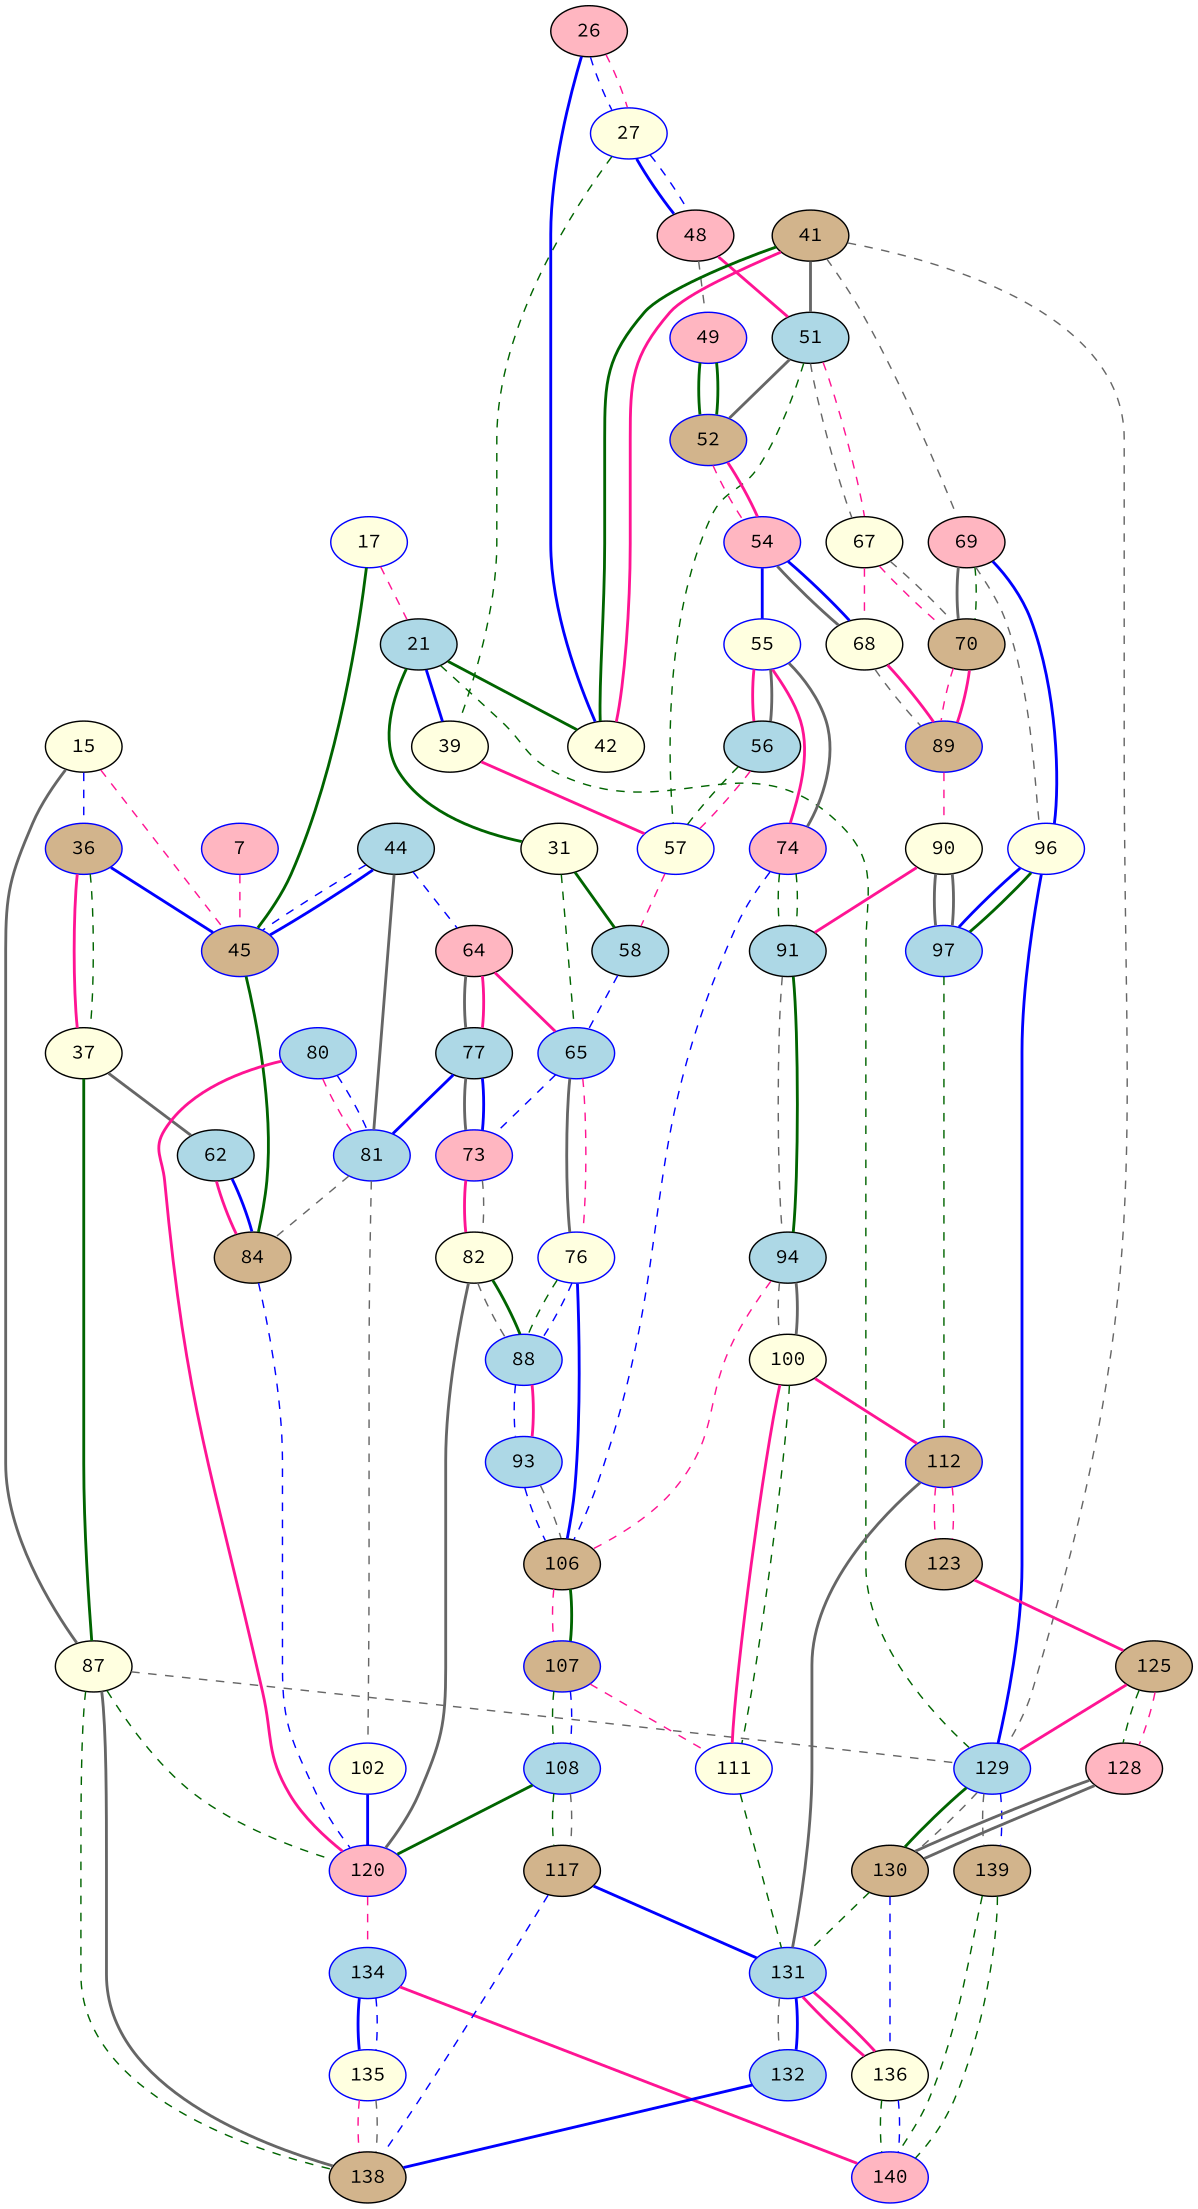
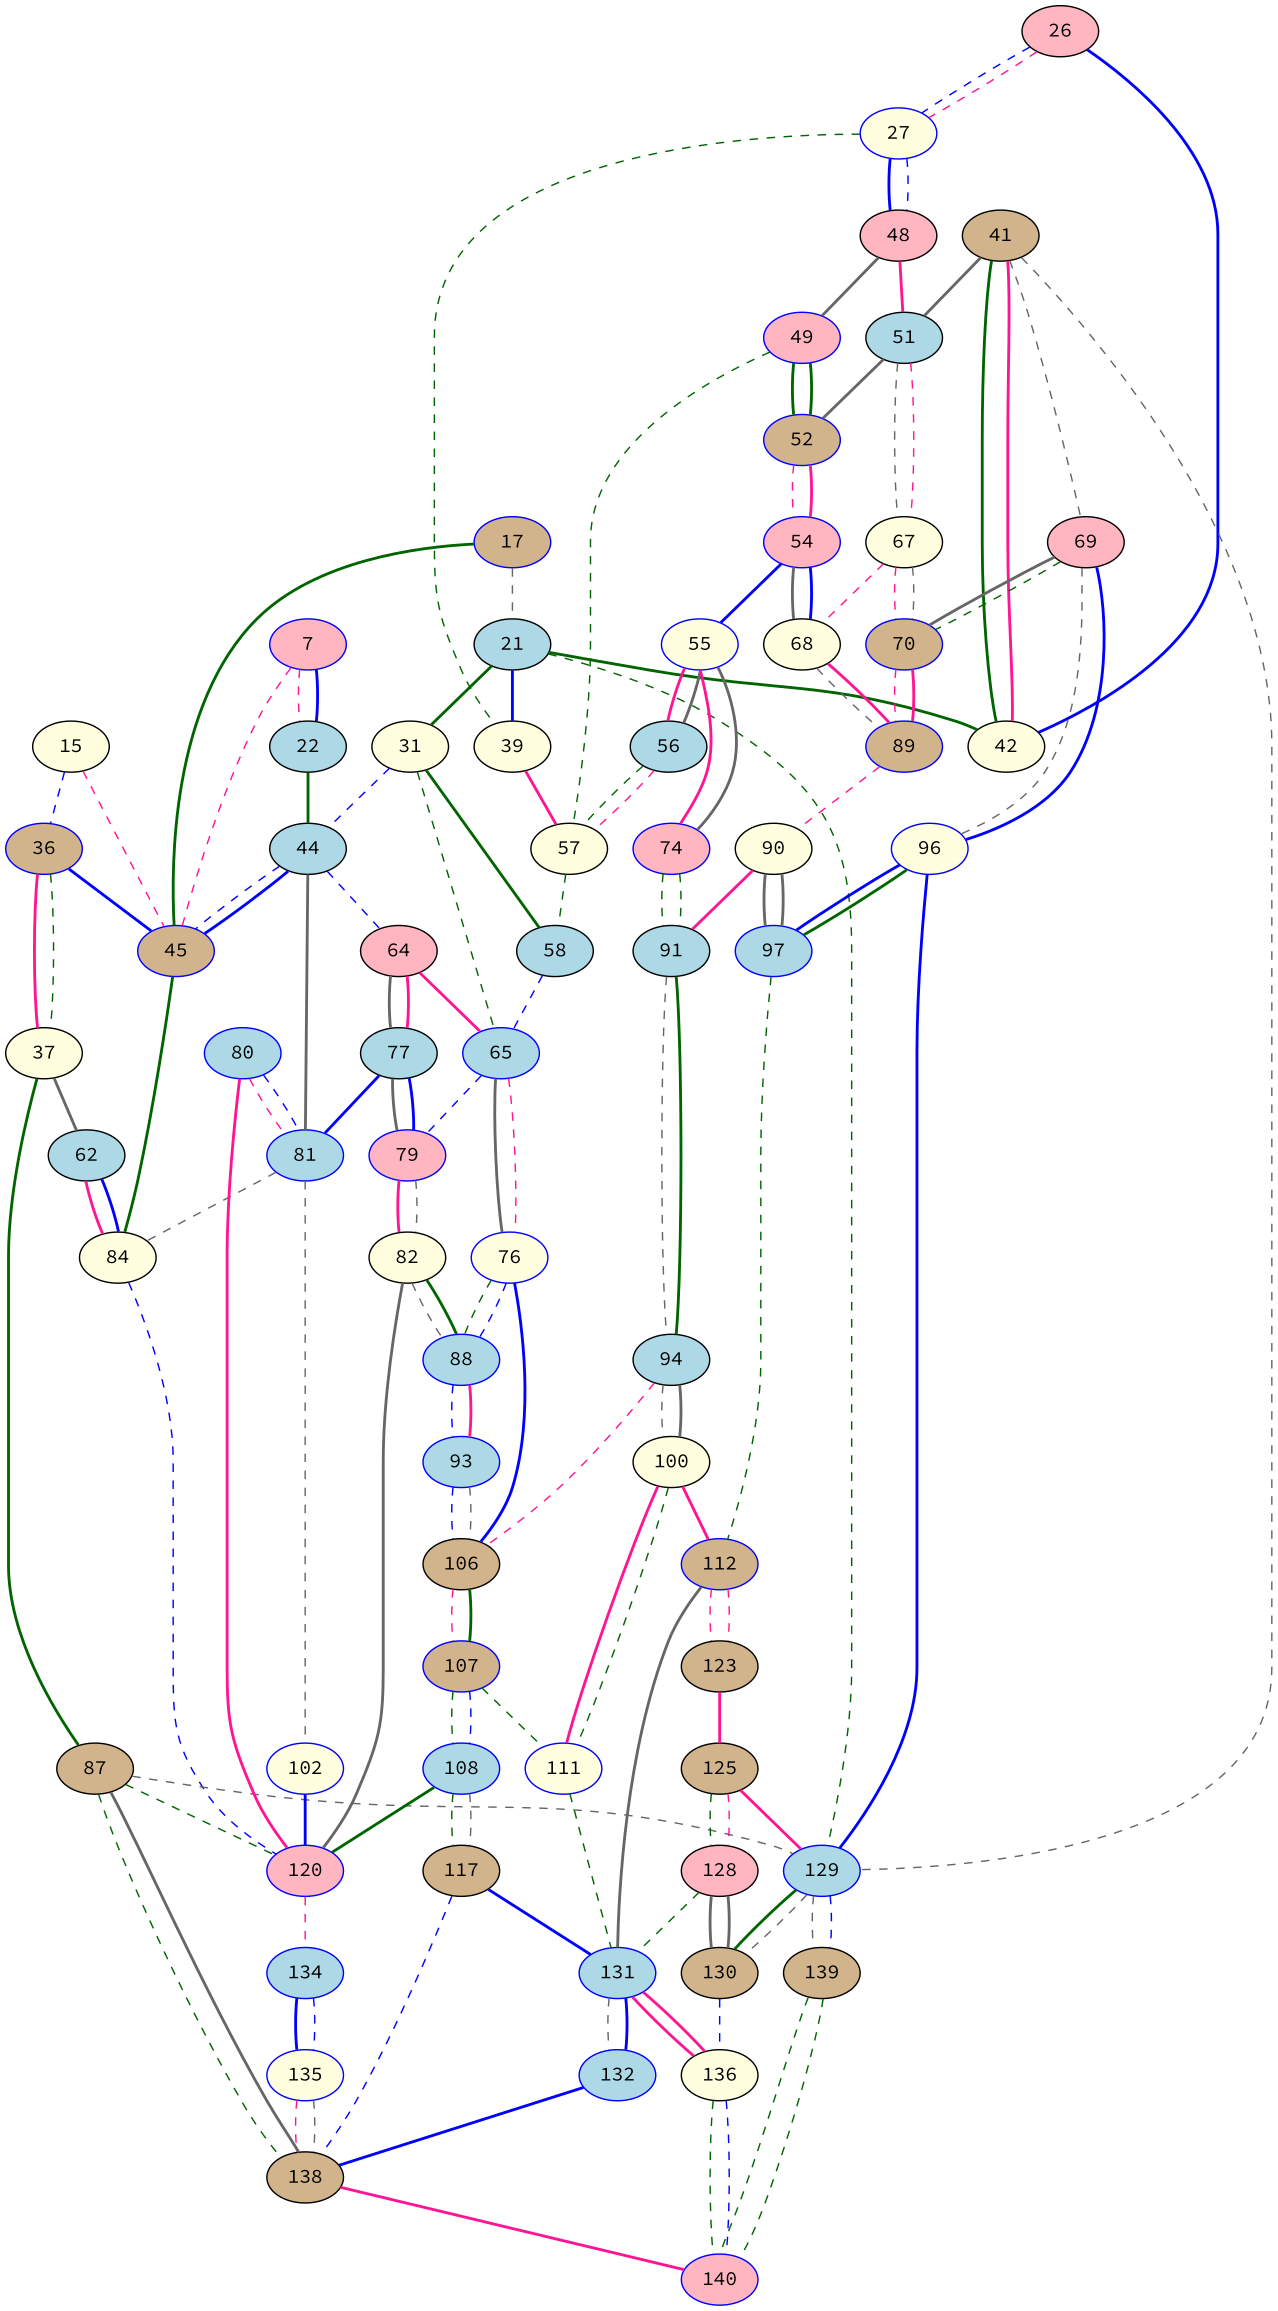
(704, 299) -> (850, 287)
(369, 542) -> (512, 542)
(690, 578) -> (590, 545)
(394, 593) -> (512, 593)
(967, 644) -> (904, 644)
none -> (308, 747)
none -> (359, 798)
(676, 849) -> (569, 849)
(653, 900) -> (562, 900)
(474, 1155) -> (407, 1155)
(659, 1201) -> none
(6, 1208) -> none
(253, 1258) -> (118, 1258)
(94, 1666) -> (95, 1769)
(648, 1718) -> (512, 1717)
(839, 1922) -> (669, 1922)
(629, 2075) -> (512, 2228)
